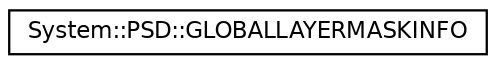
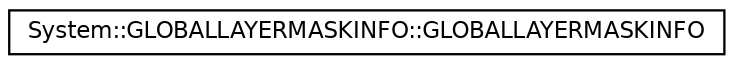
(248, 32) -> (367, 32)
